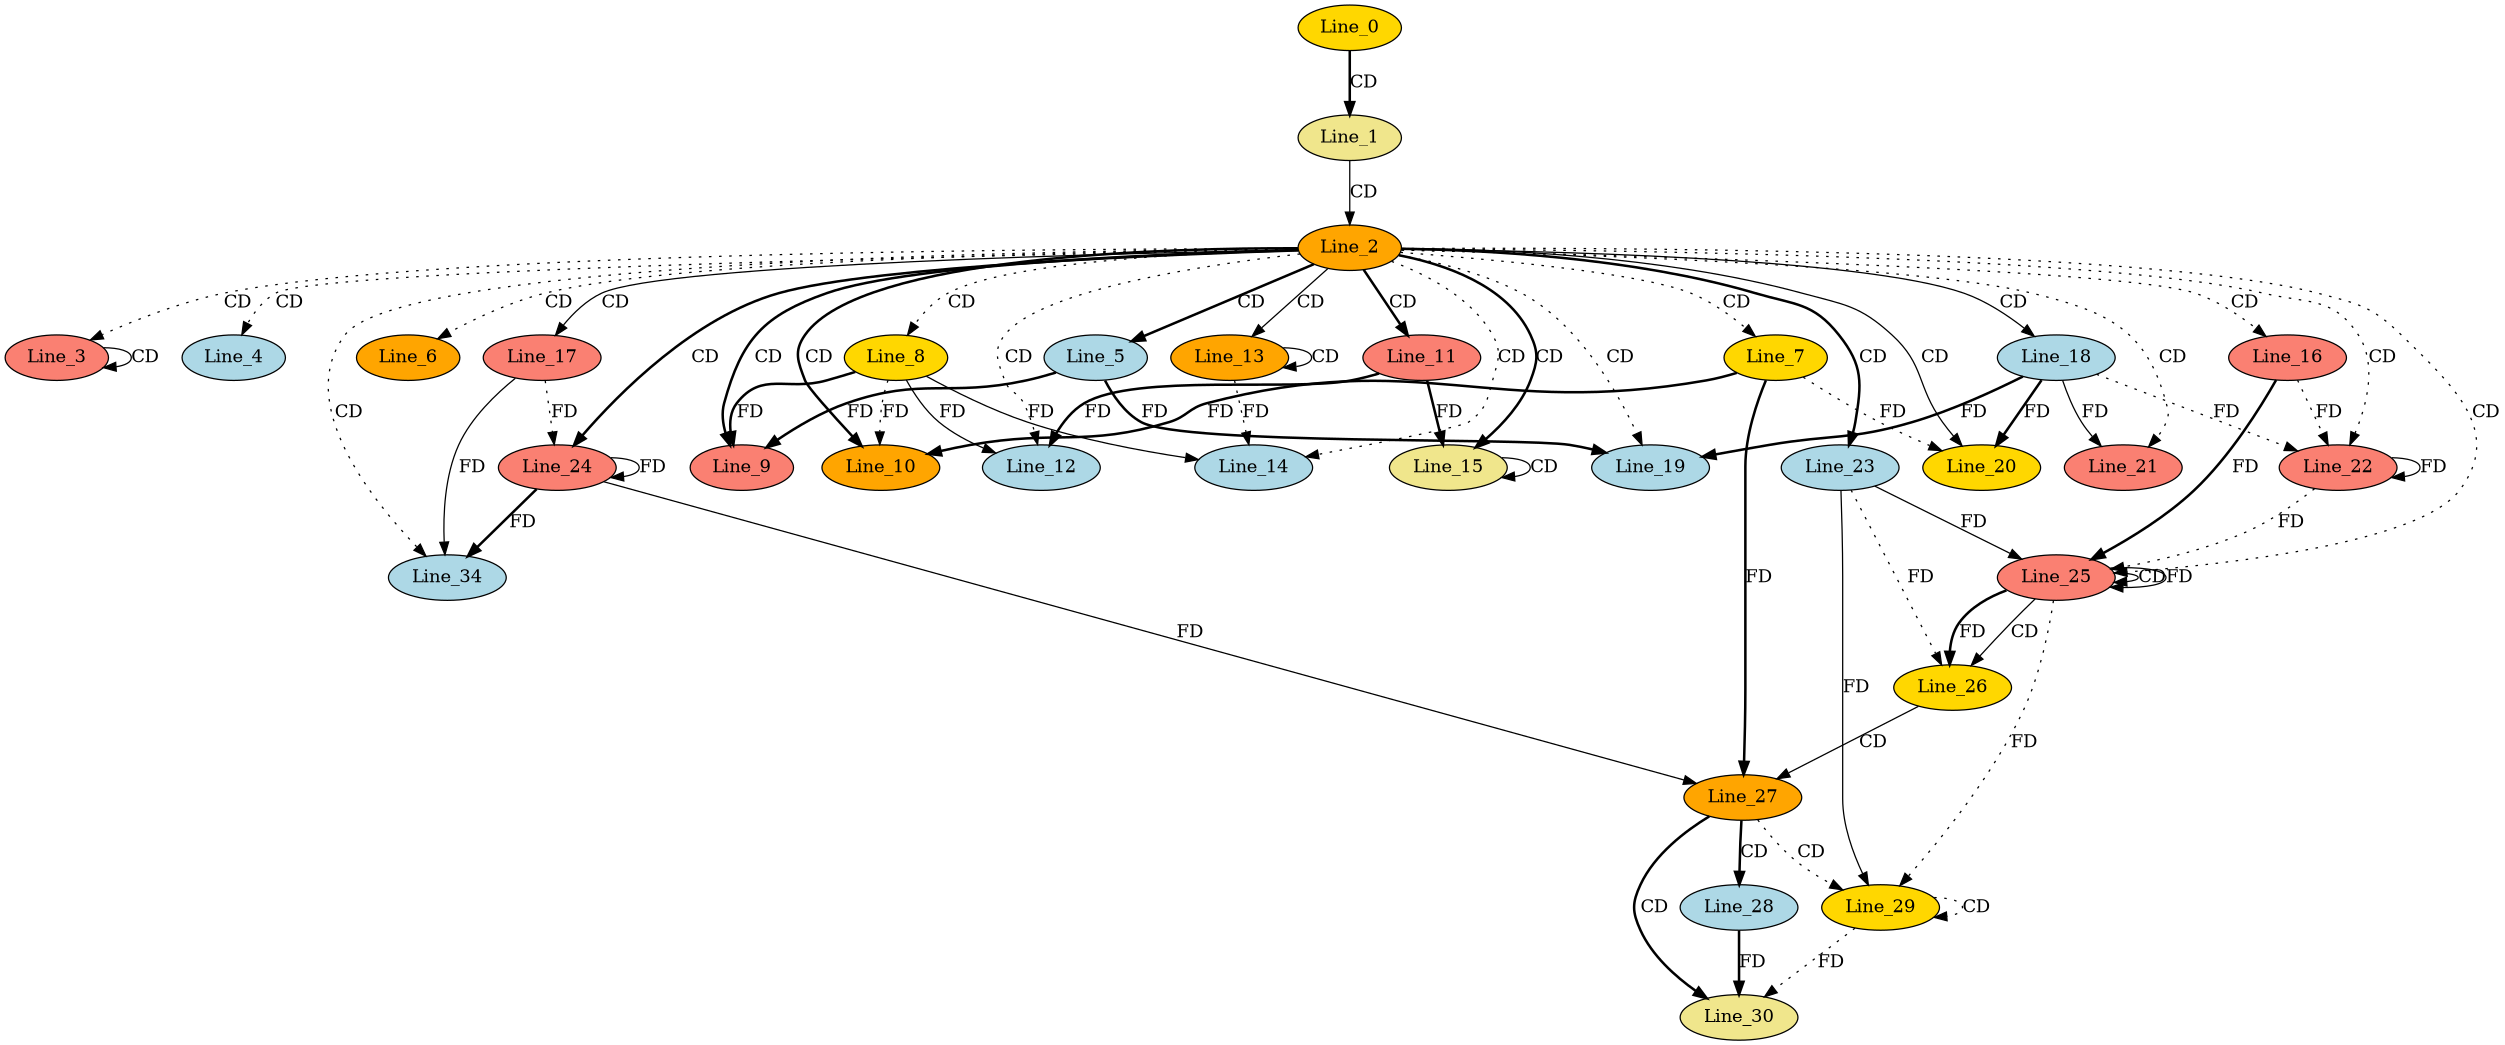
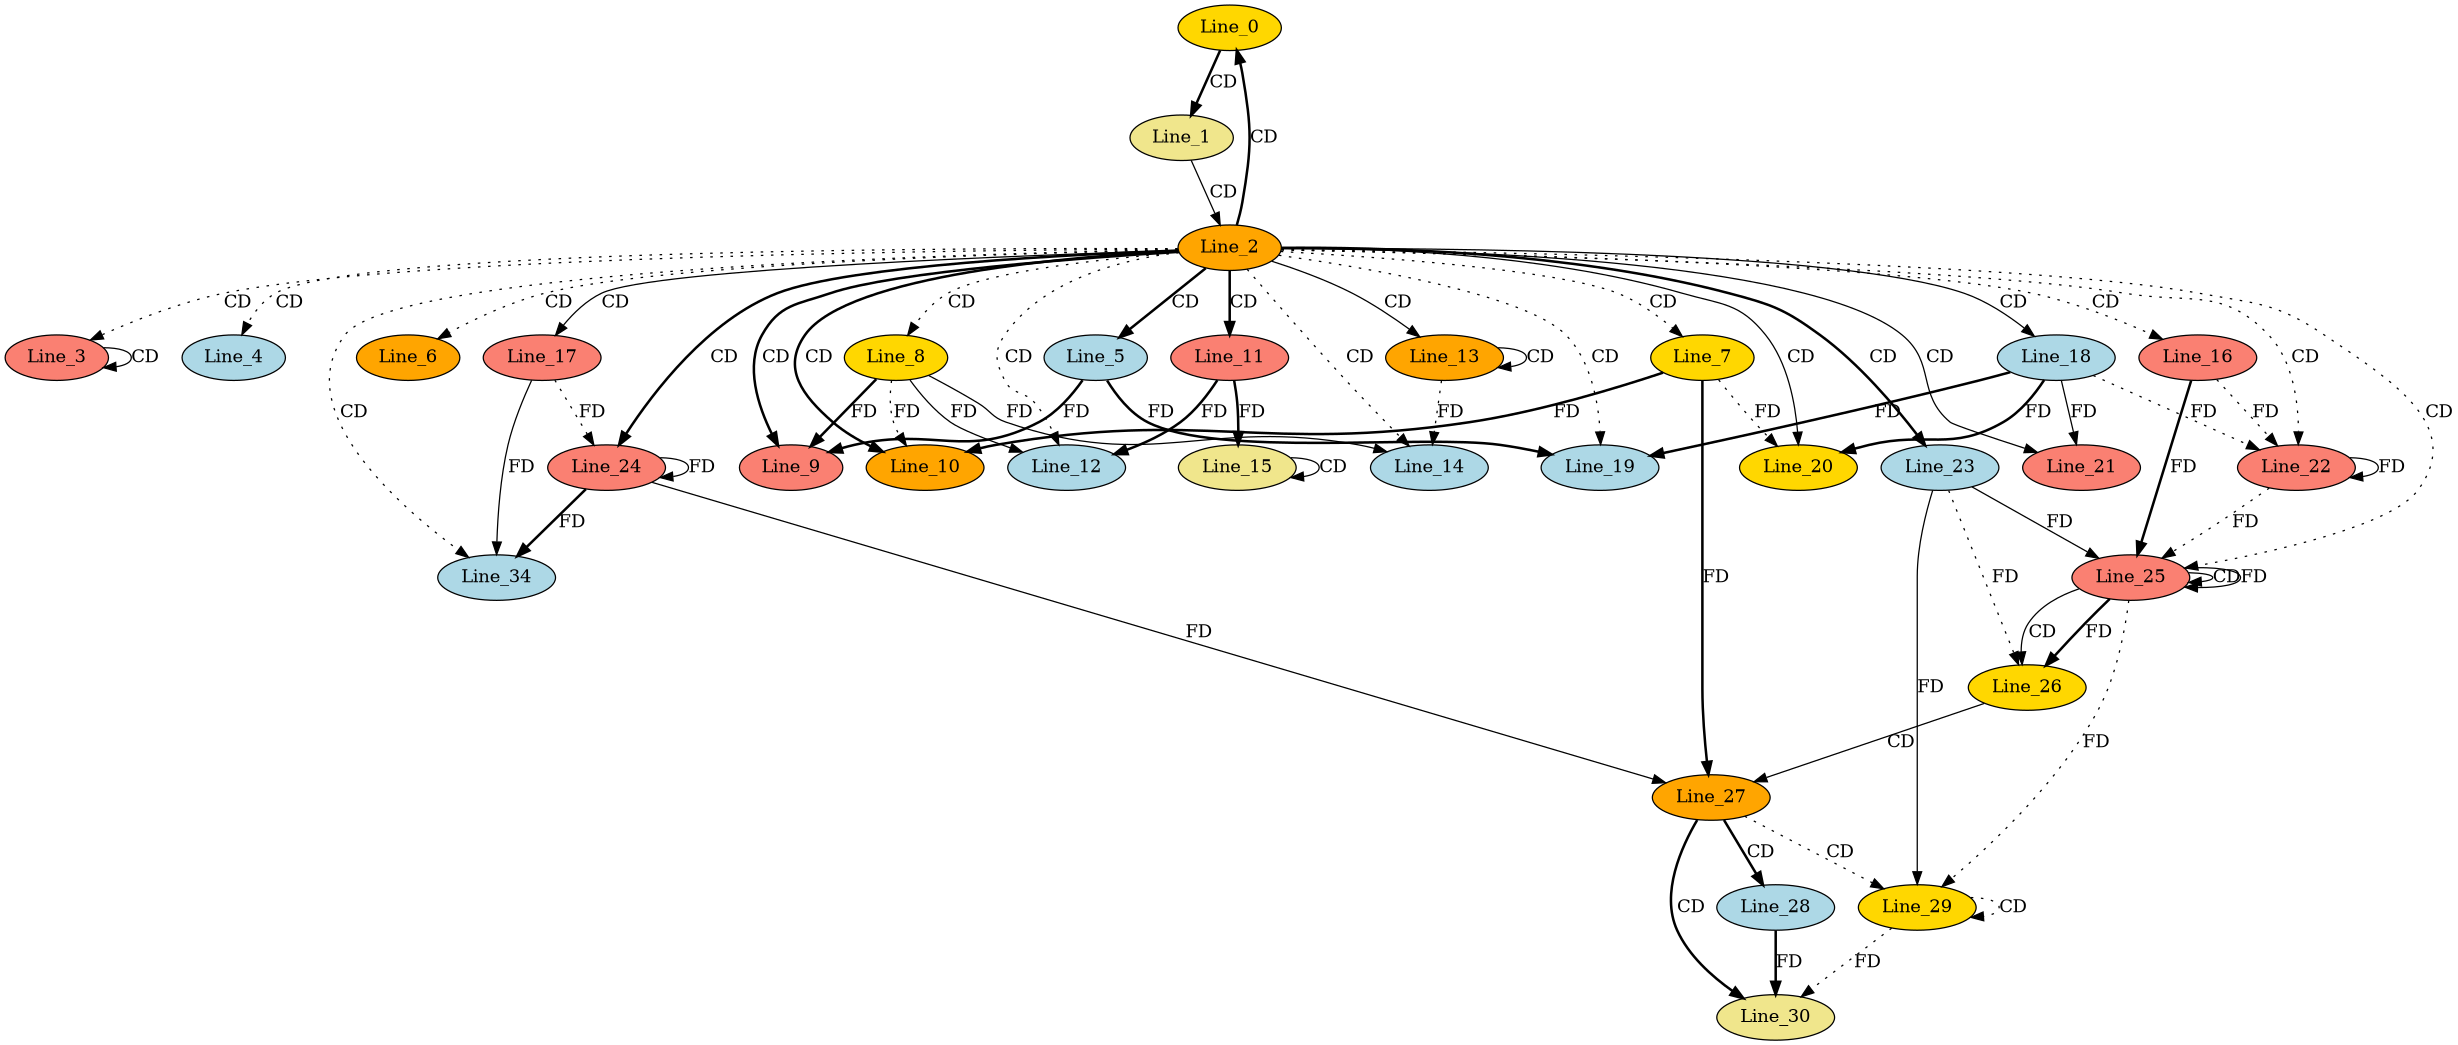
(1956, 281) -> (1687, 272)
(1521, 319) -> (1249, 144)
